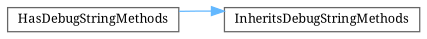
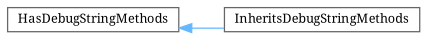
(195, 11) -> (208, 28)
